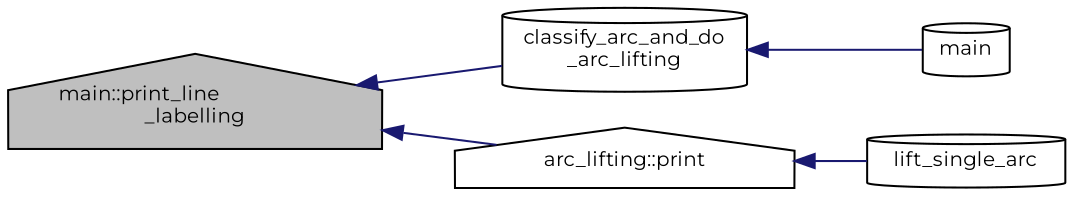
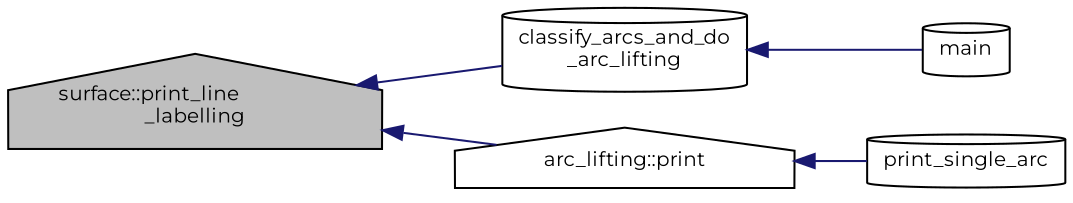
(625, 50) -> (625, 50)
(195, 106) -> (195, 106)
(966, 161) -> (966, 161)
